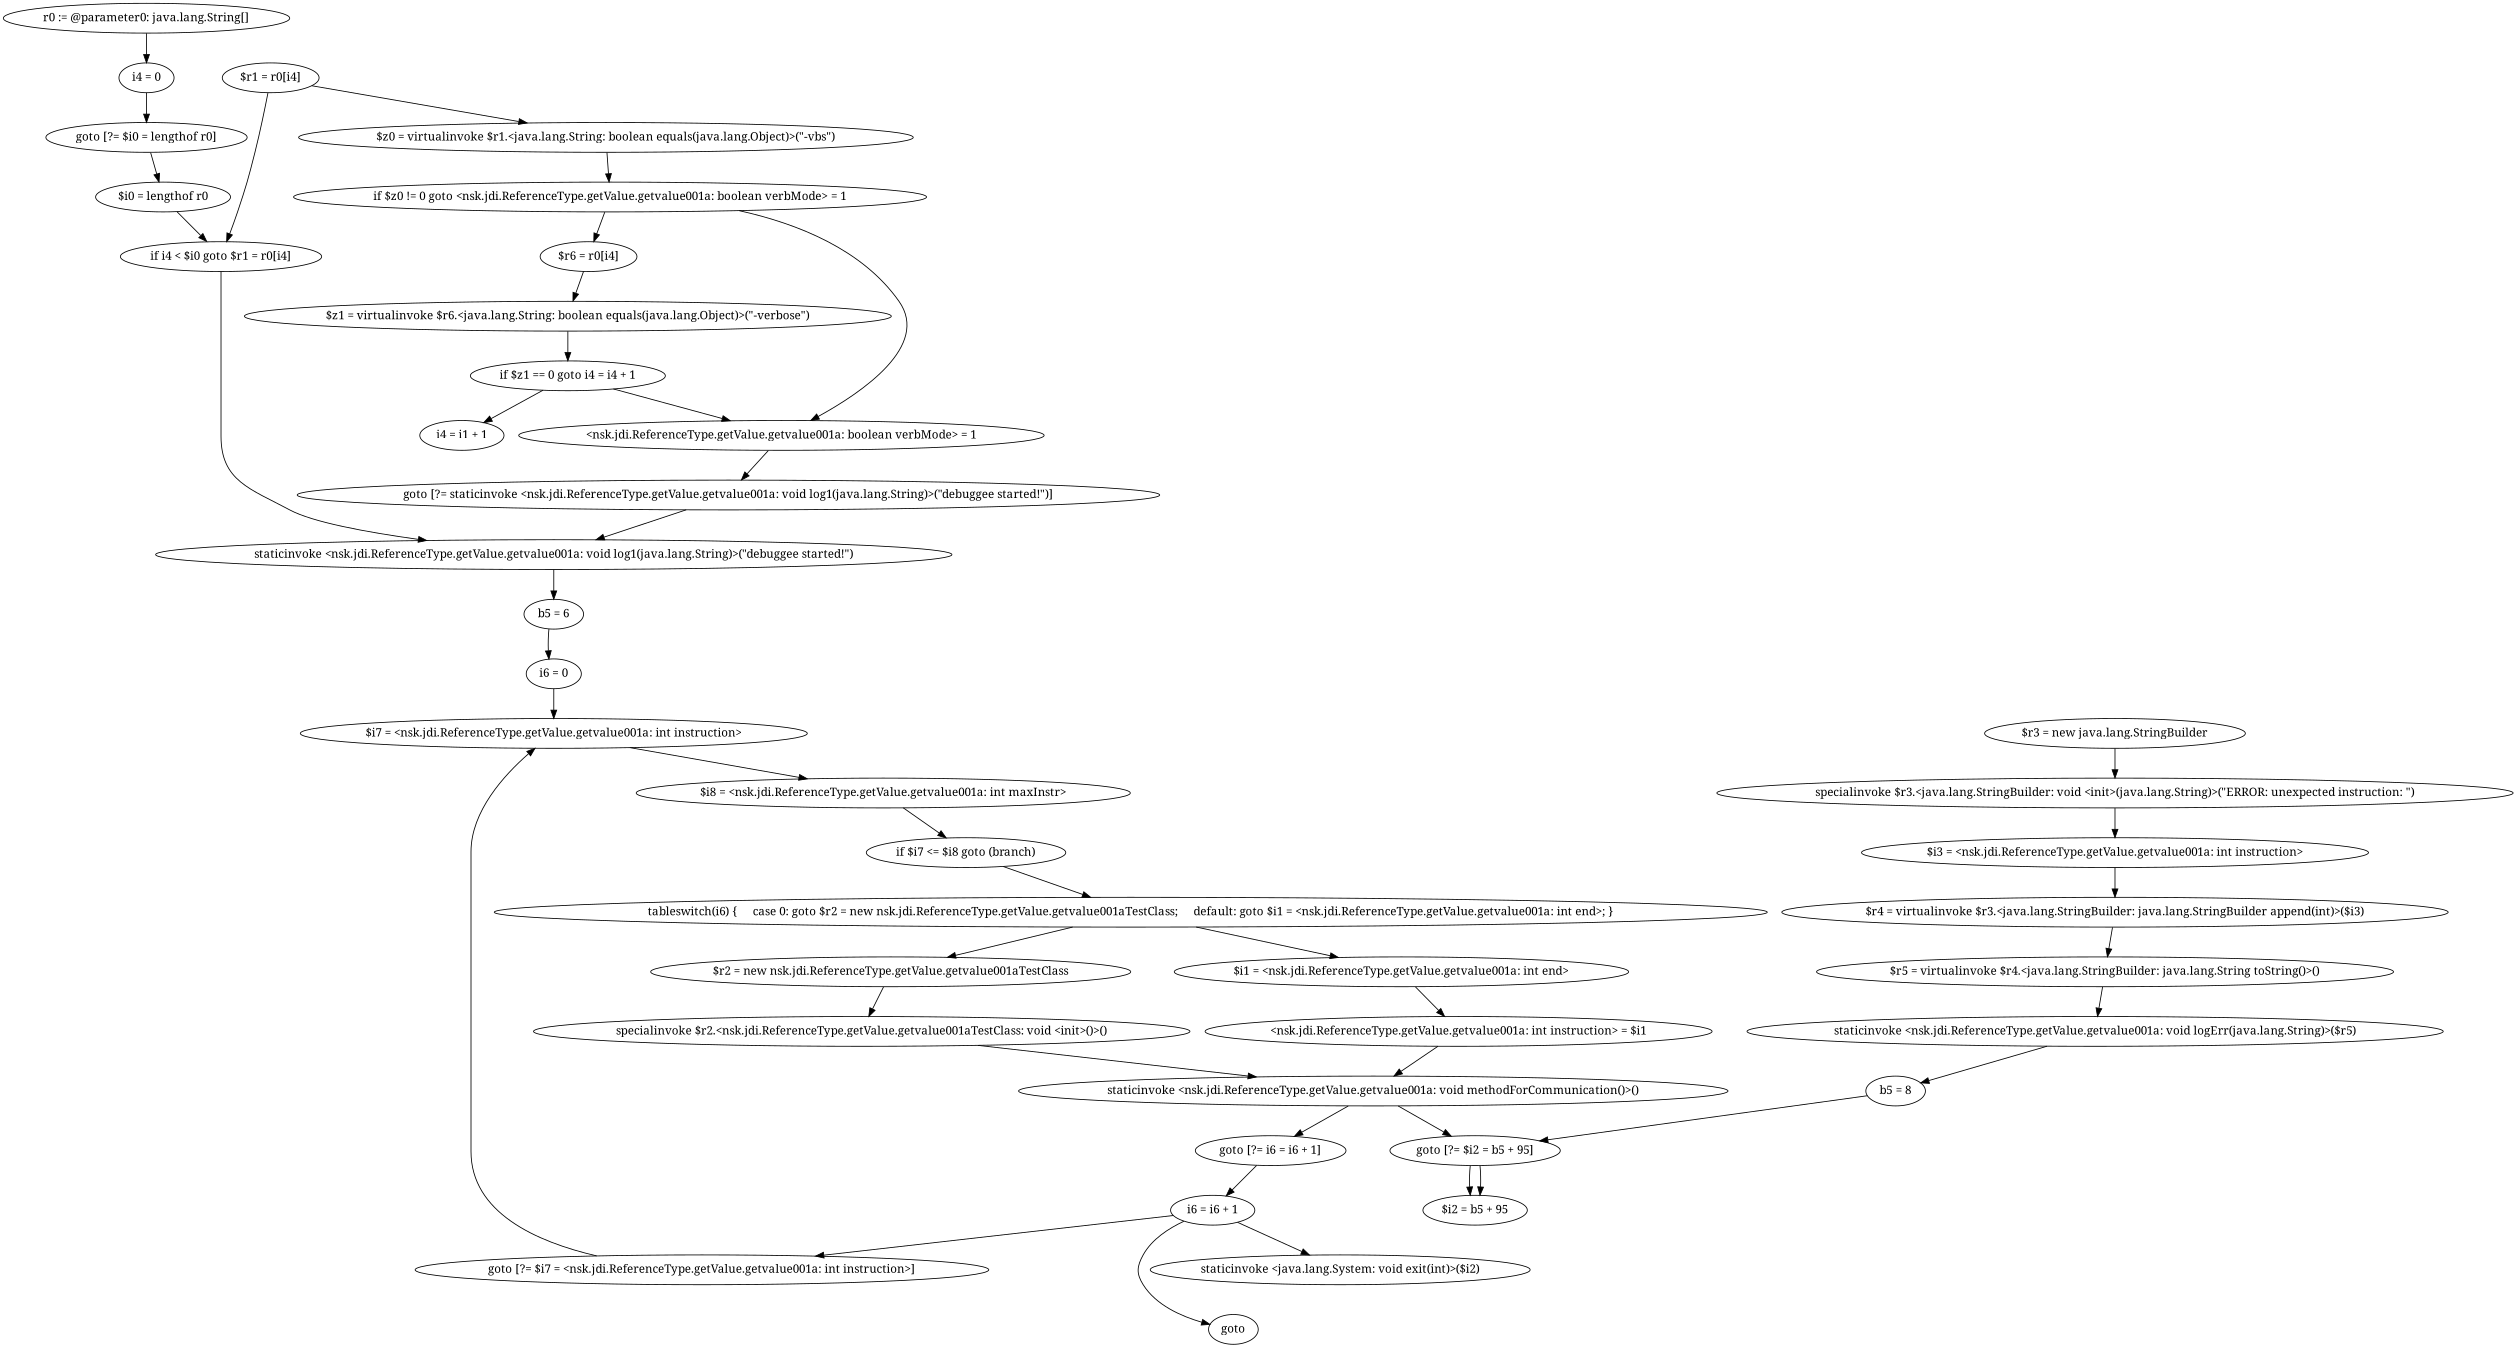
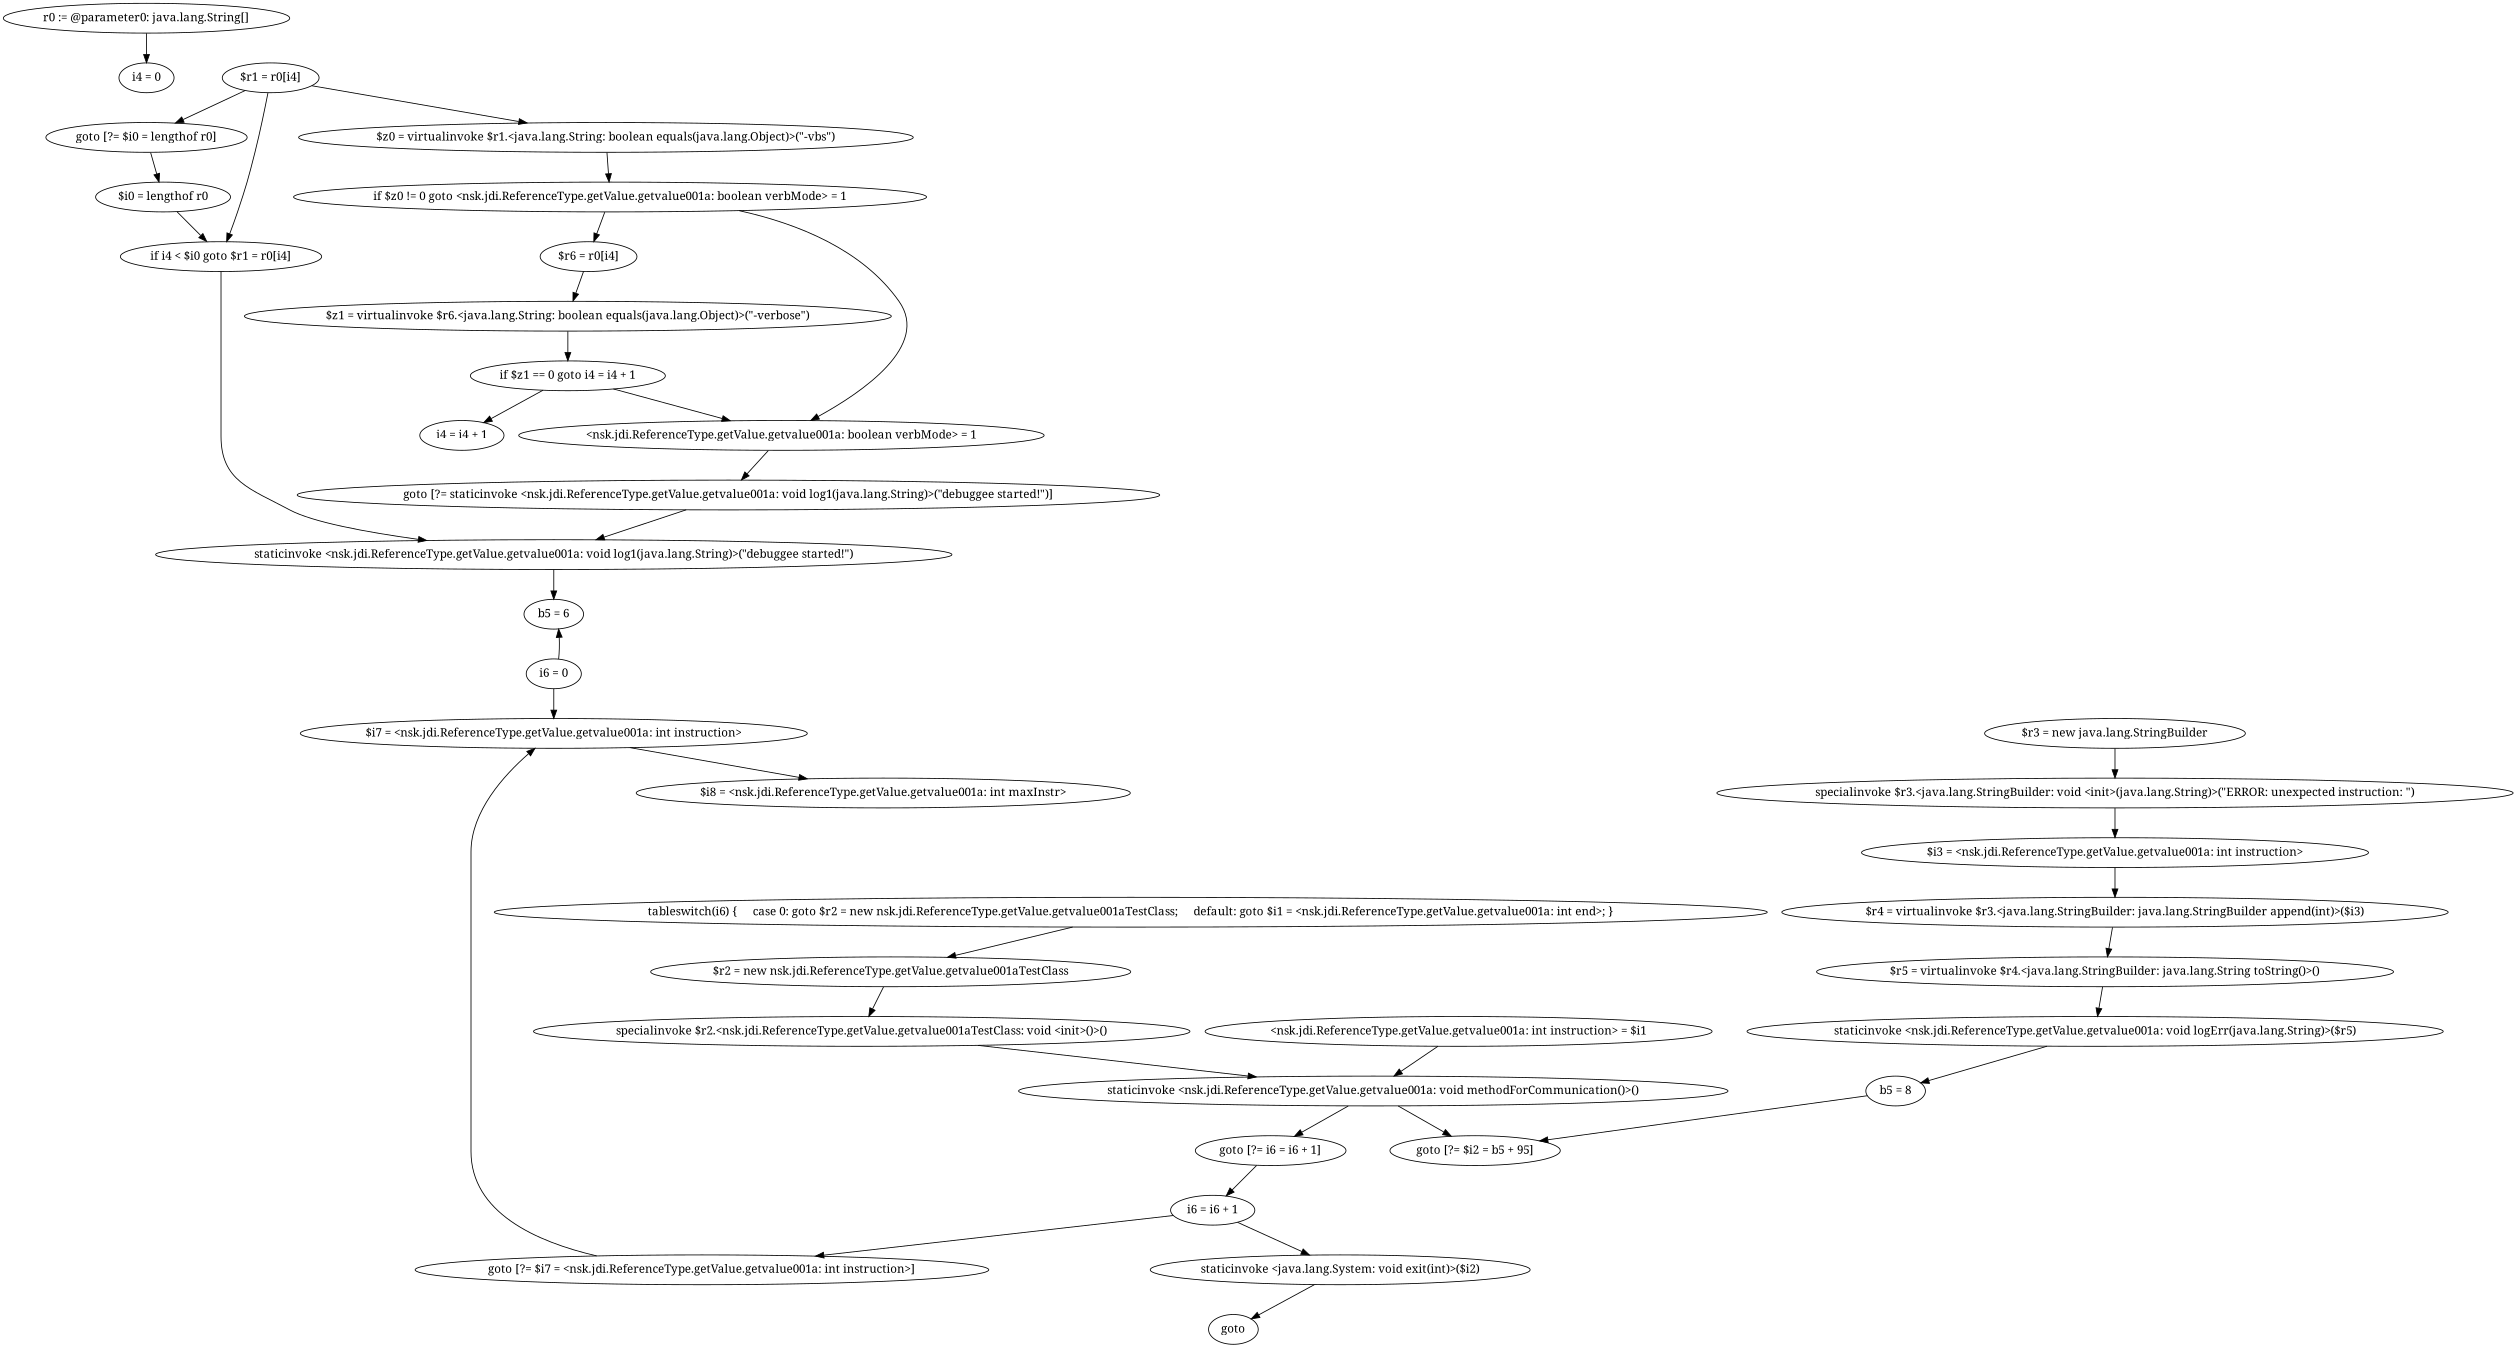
(147, 104) -> (214, 105)
(462, 435) -> (462, 435)
(548, 640) -> (559, 648)
(966, 853) -> none
(1401, 972) -> none
(1475, 1210) -> none
(1140, 1278) -> (1286, 1300)
